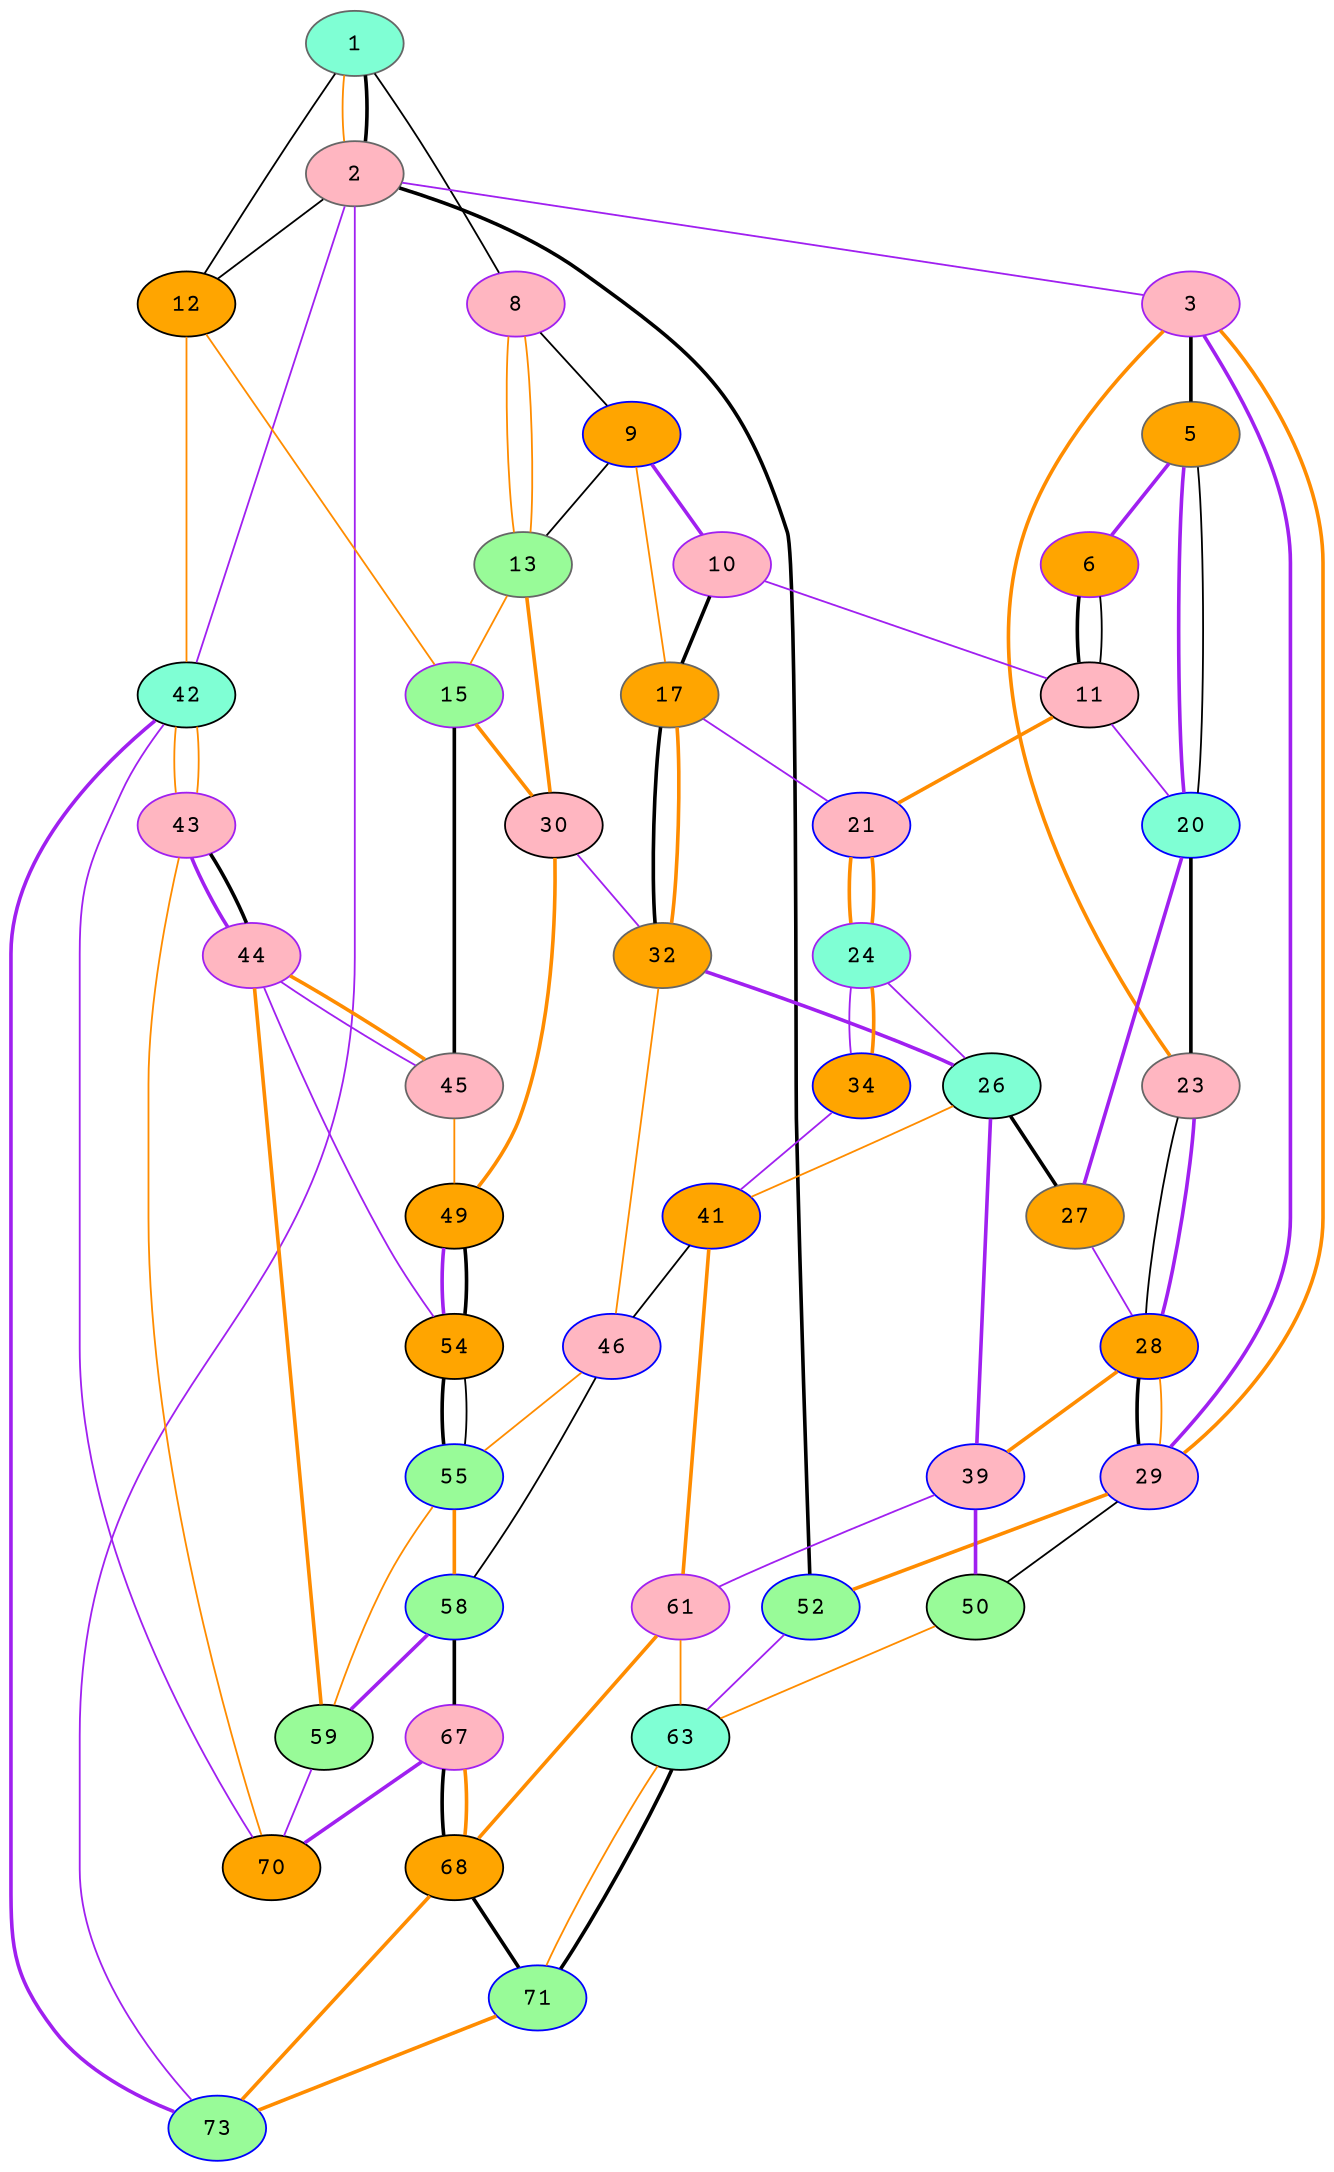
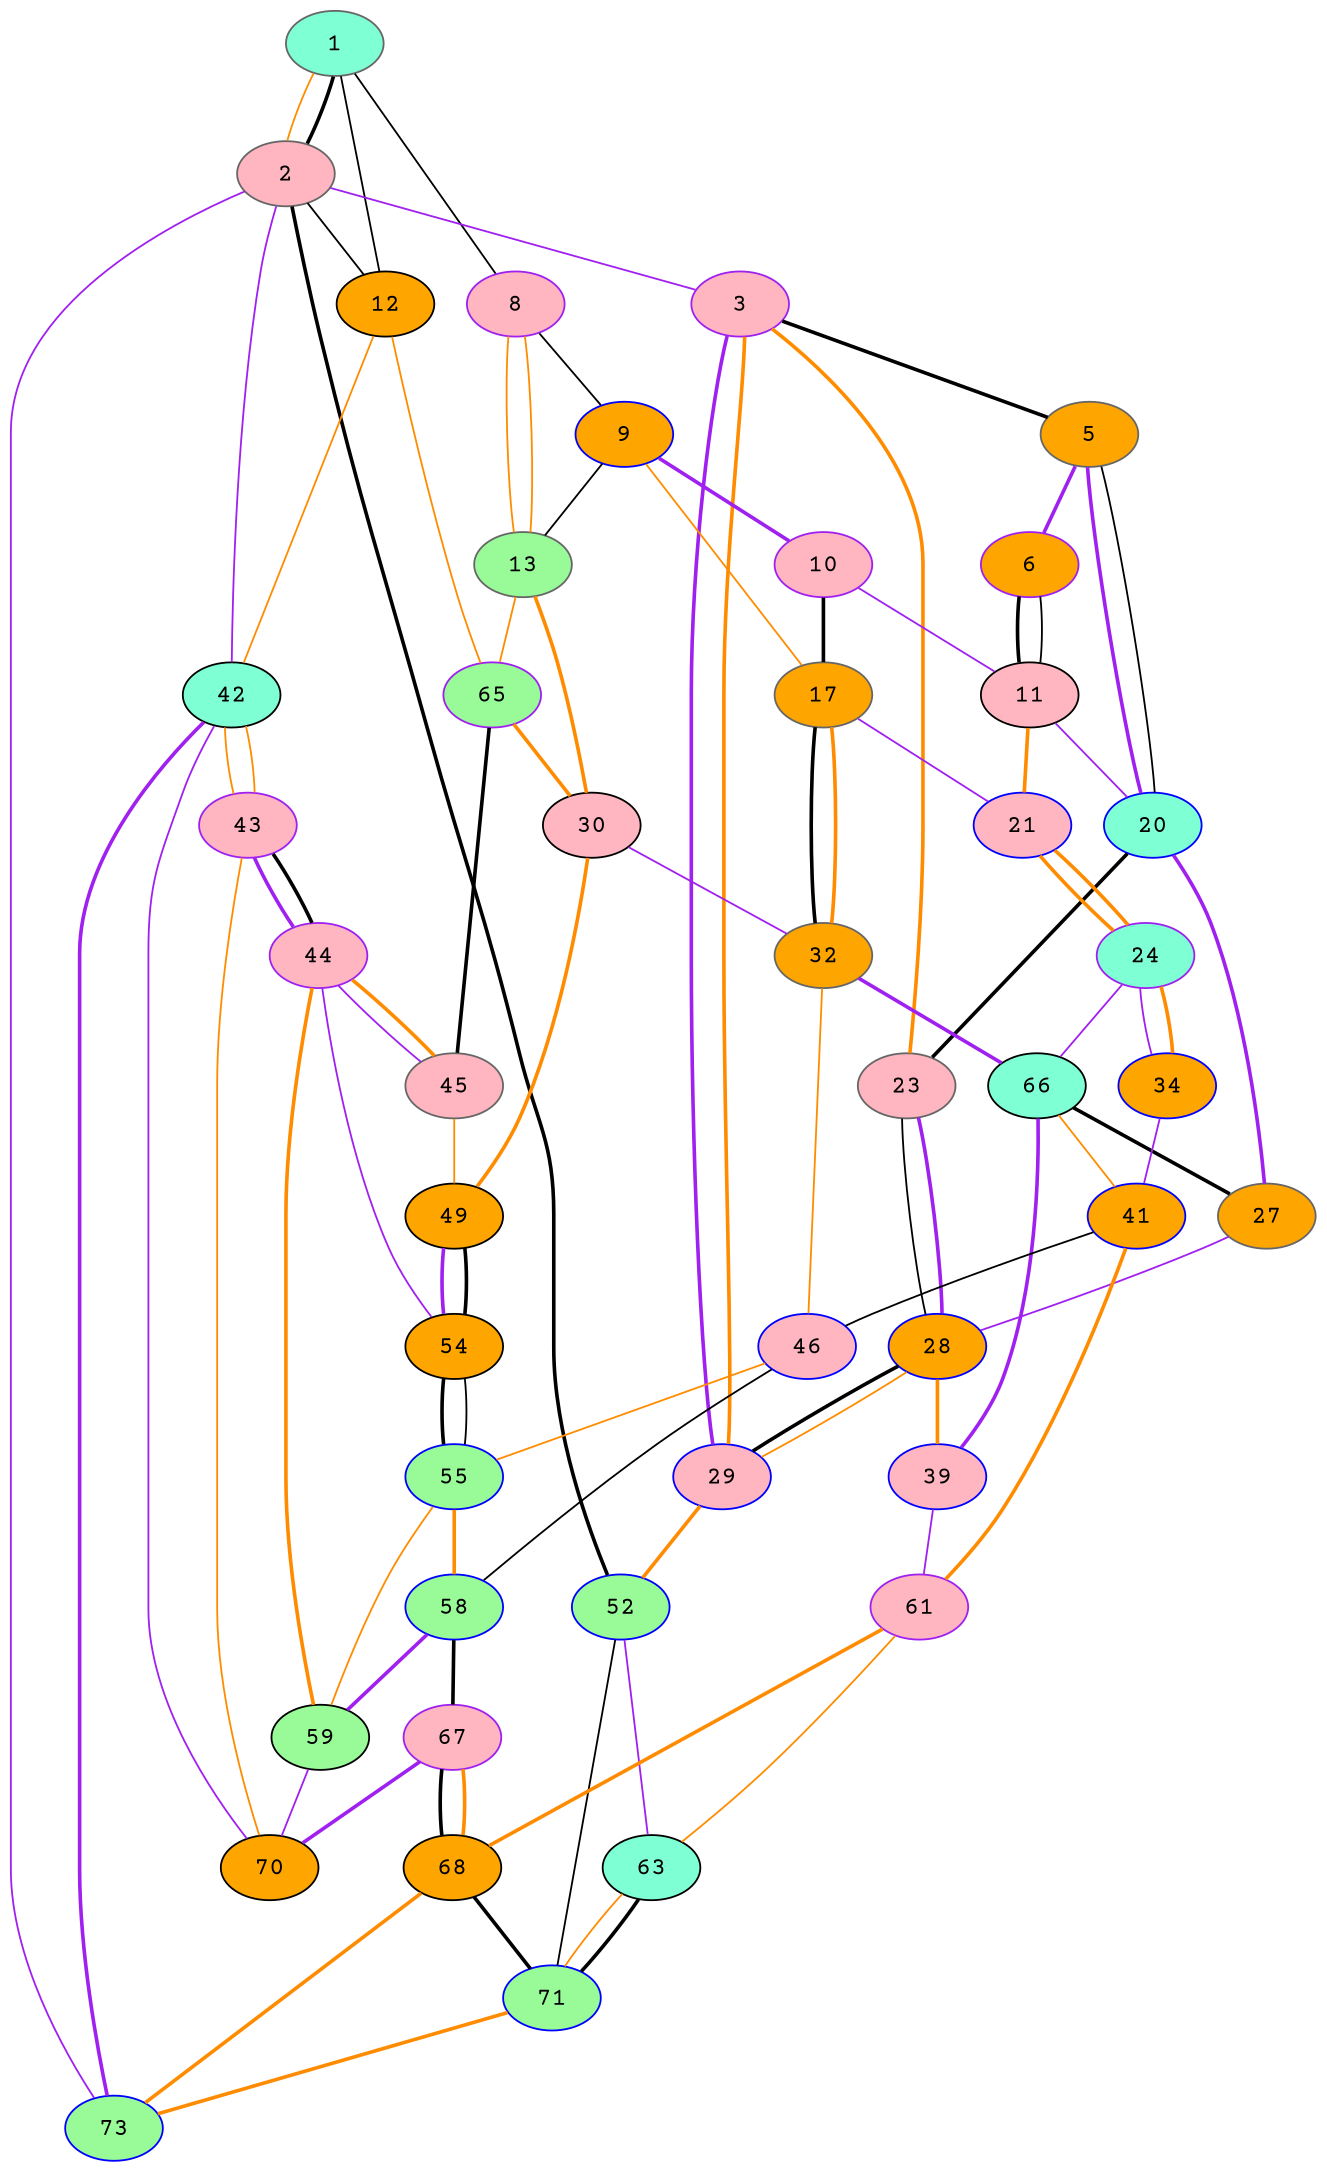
(454, 695) -> (492, 695)
(992, 1086) -> (1037, 1086)
(976, 1607) -> none
none -> (585, 1811)
